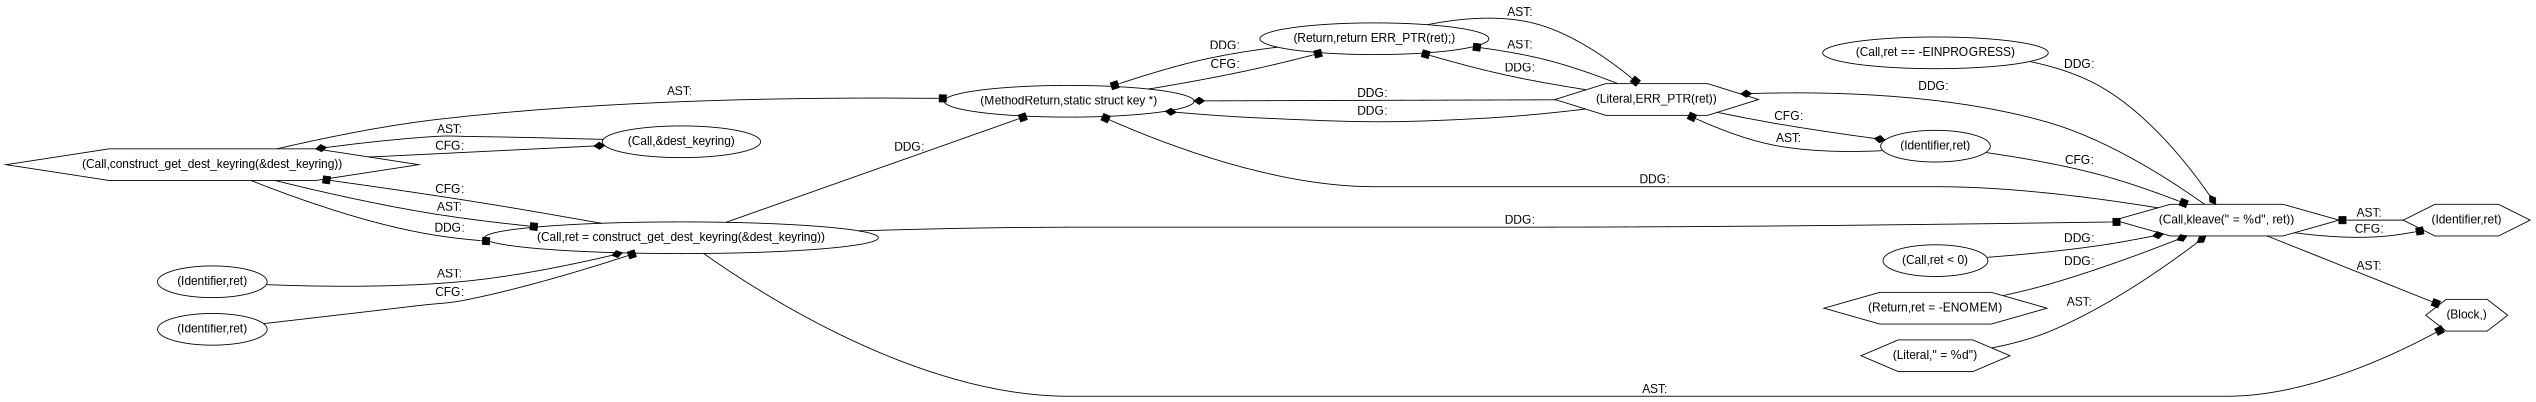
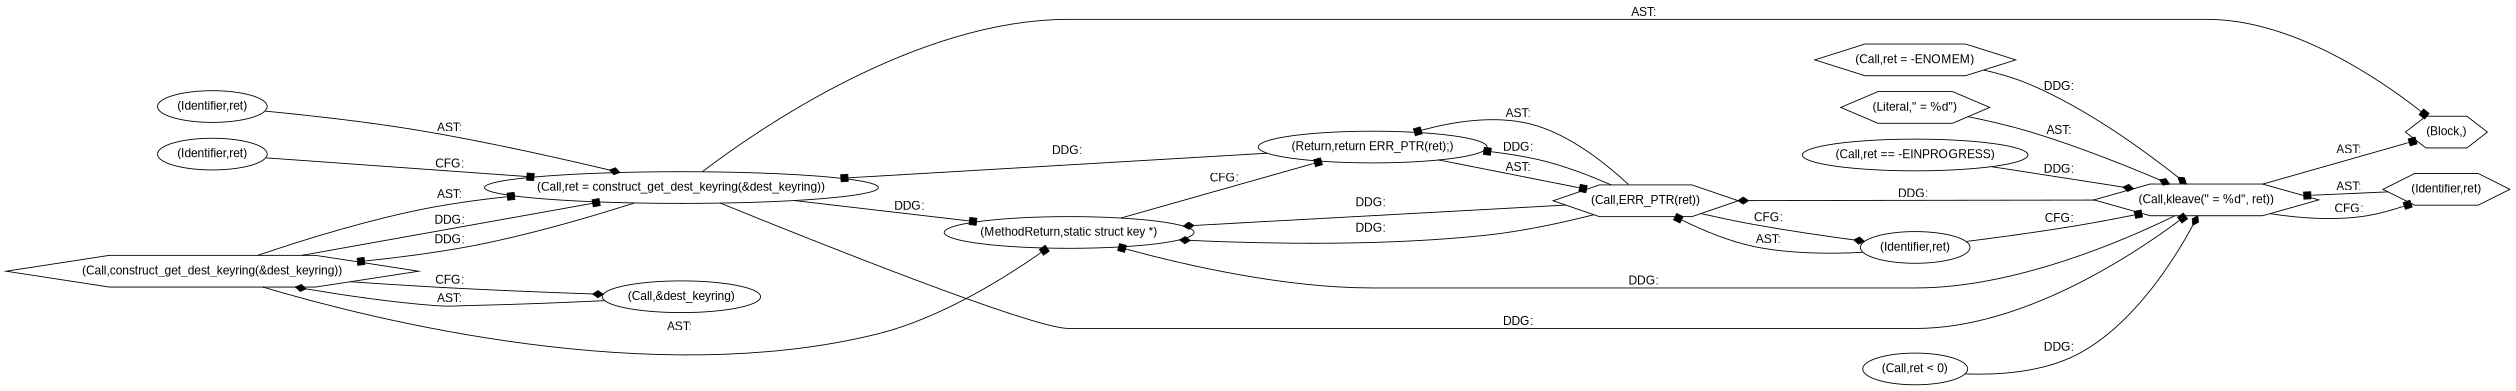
(1198, 61) -> (1058, 165)
(1657, 100) -> (1646, 201)
(452, 190) -> (452, 240)
(1935, 308) -> (1915, 60)
